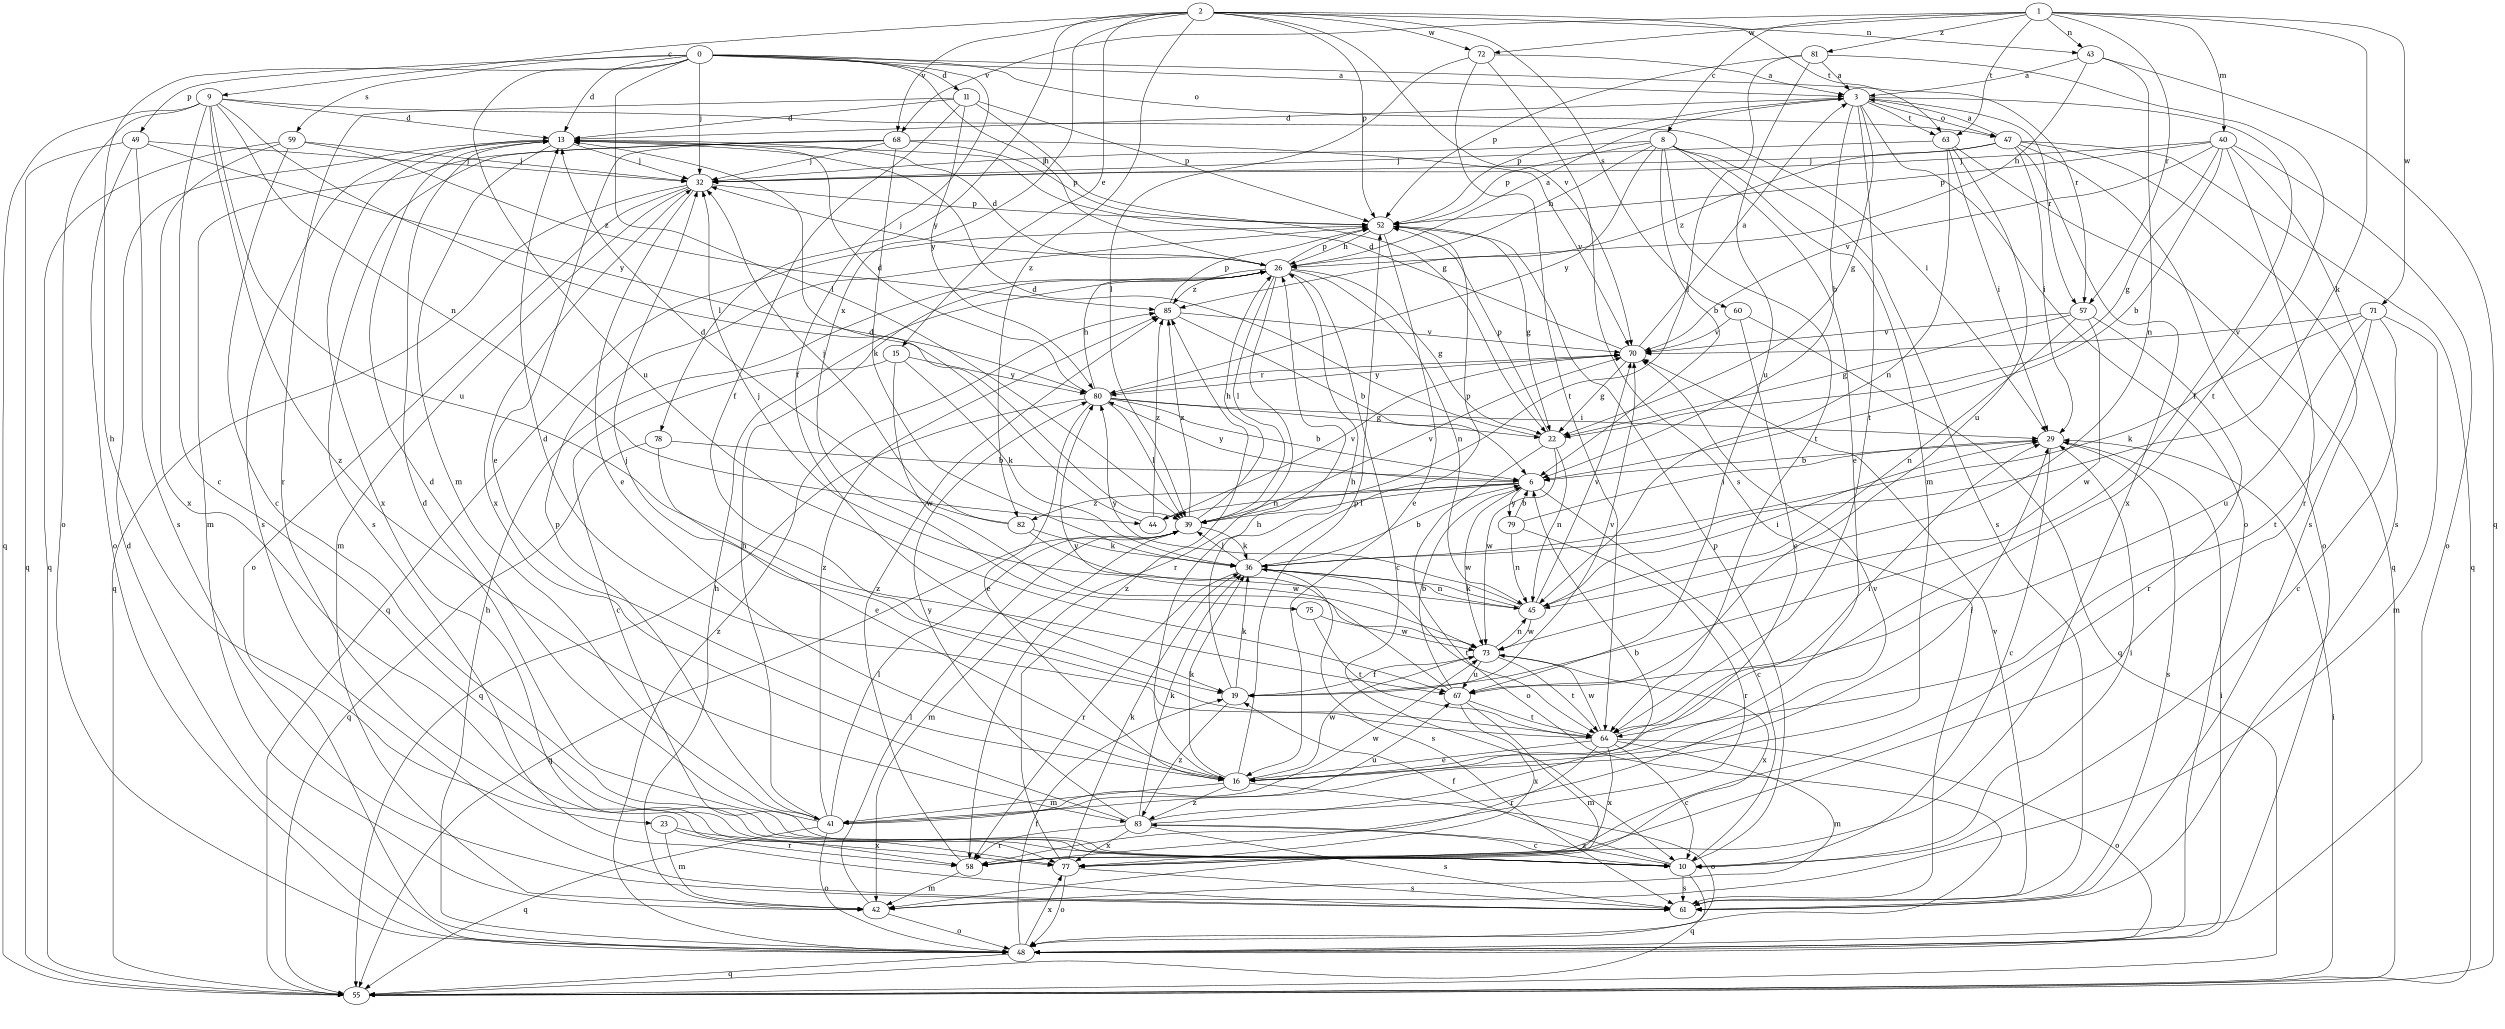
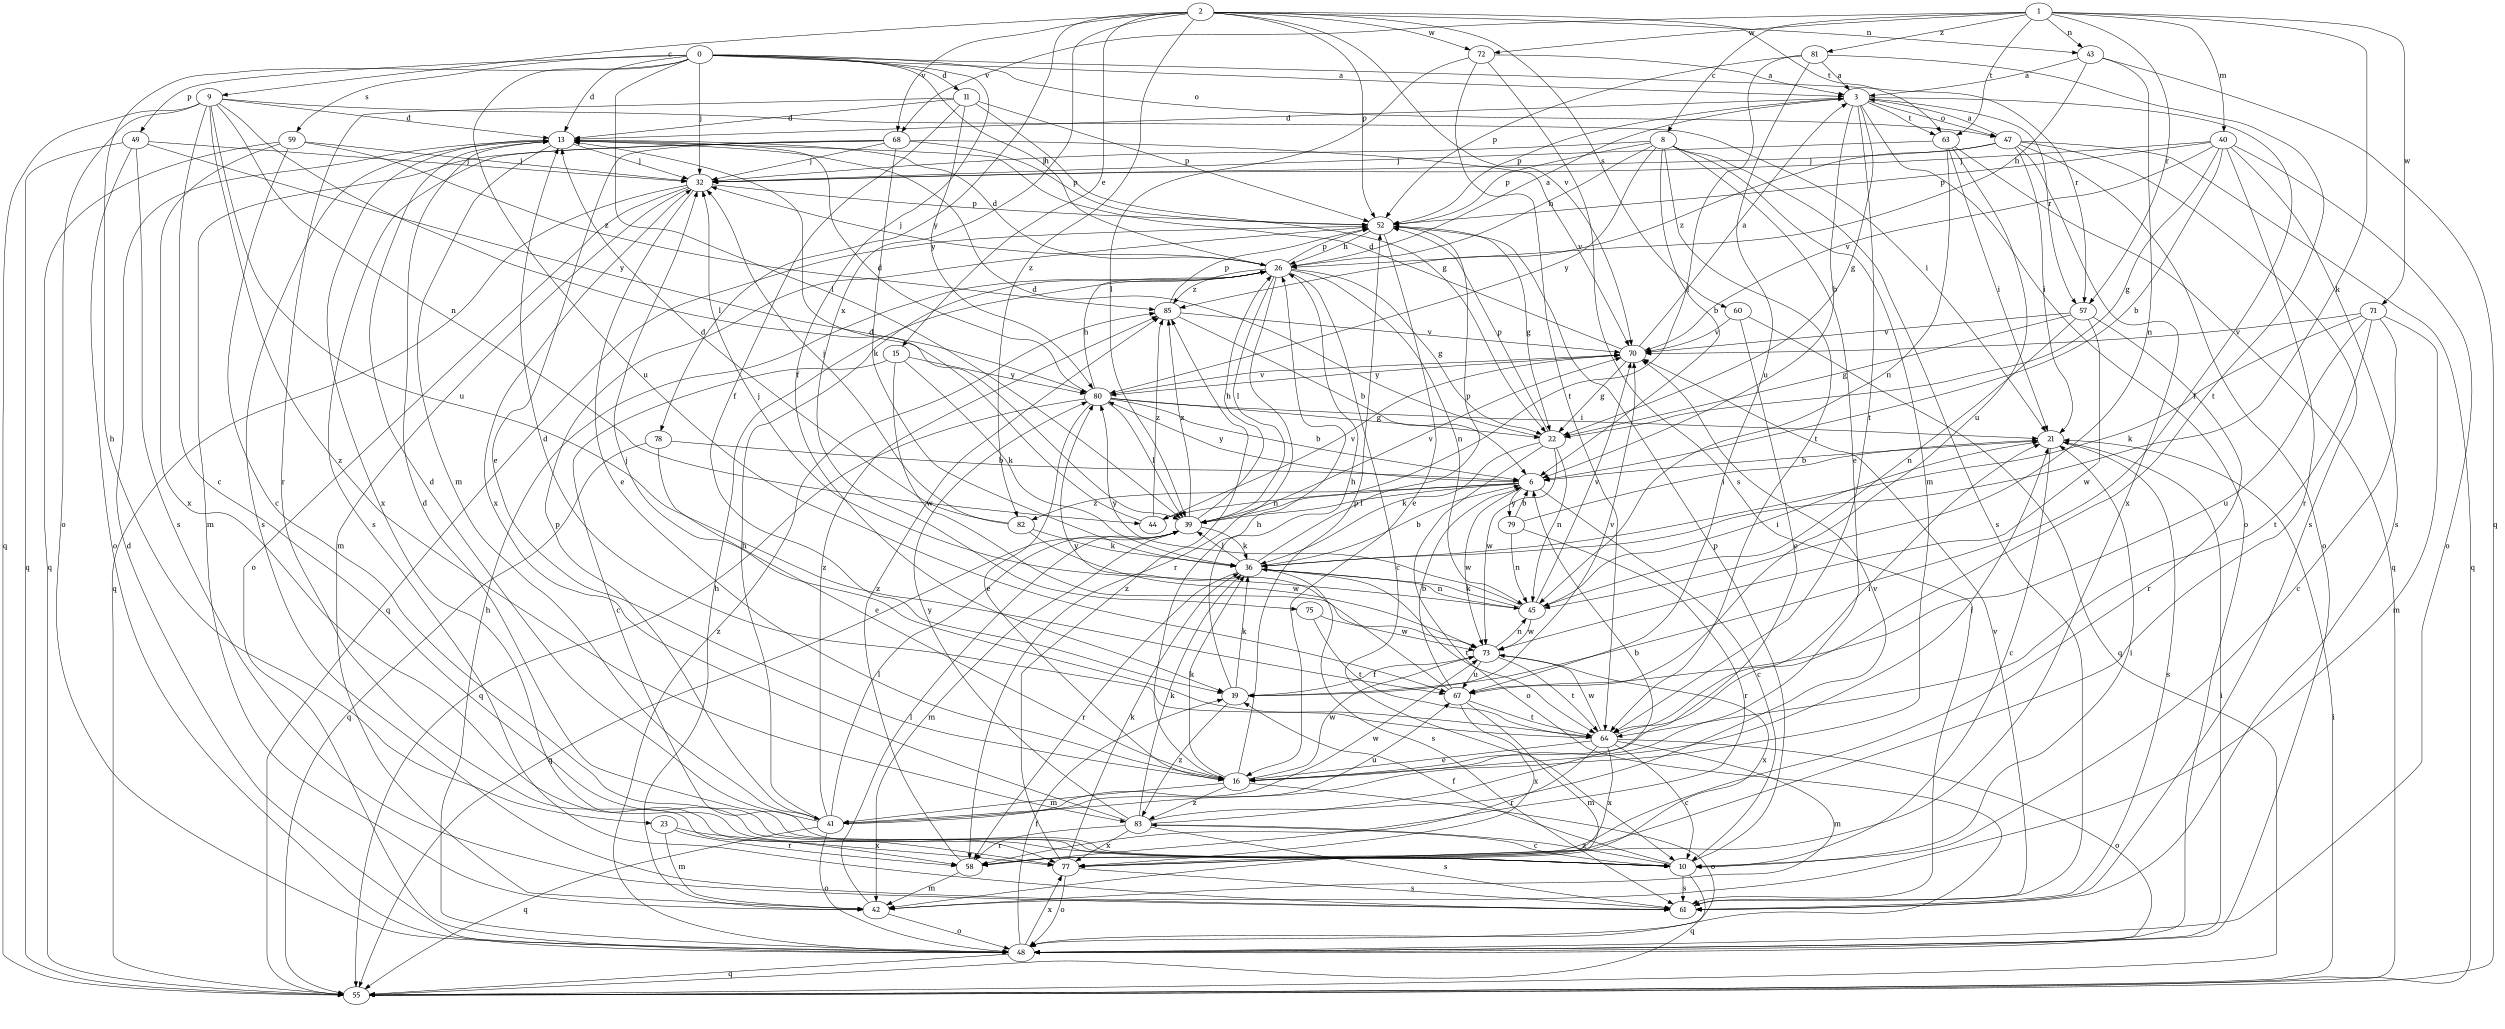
(1262, 375) -> (1262, 375)
(2051, 440) -> (2051, 440)
none -> (1403, 500)
